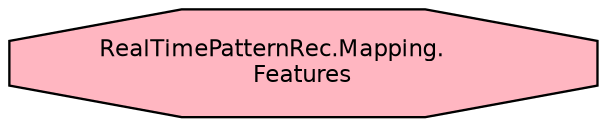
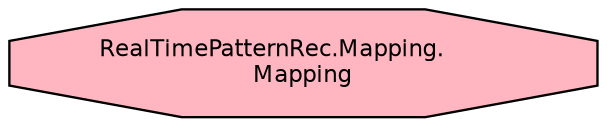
(303, 63) -> (303, 63)
